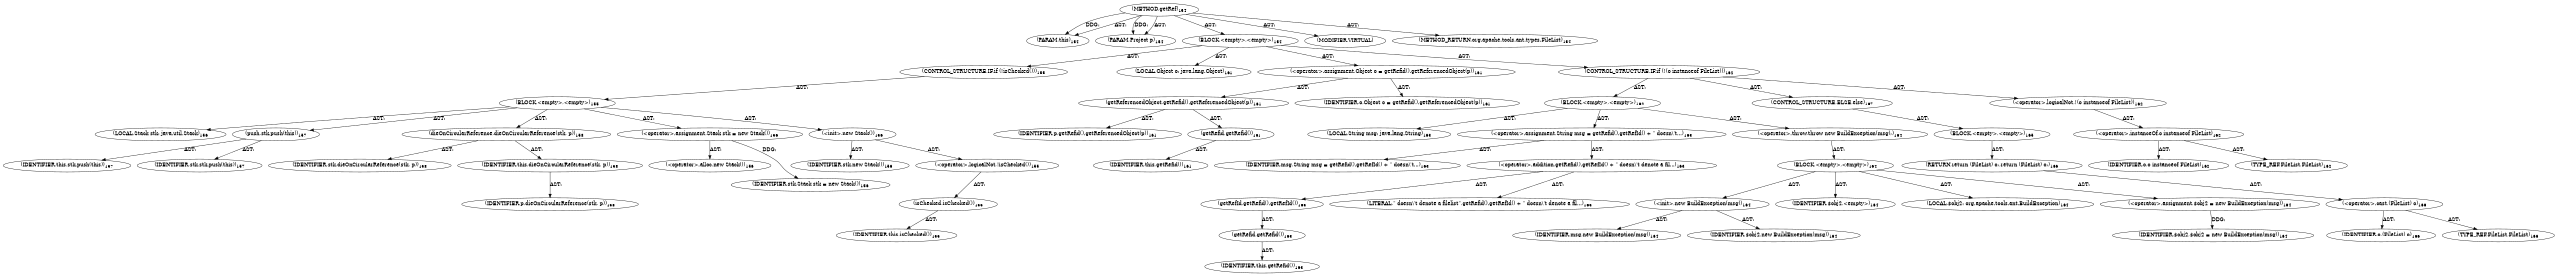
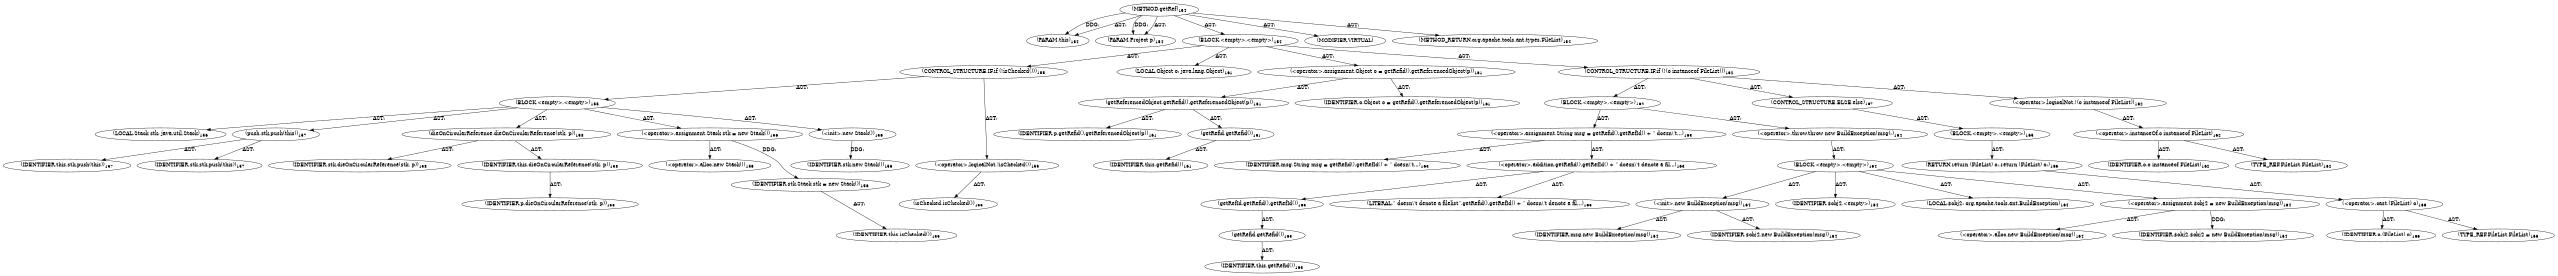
(1379, 134) -> none
(917, 149) -> (985, 117)
(858, 150) -> (858, 150)
(924, 219) -> (852, 209)
none -> (2022, 235)
